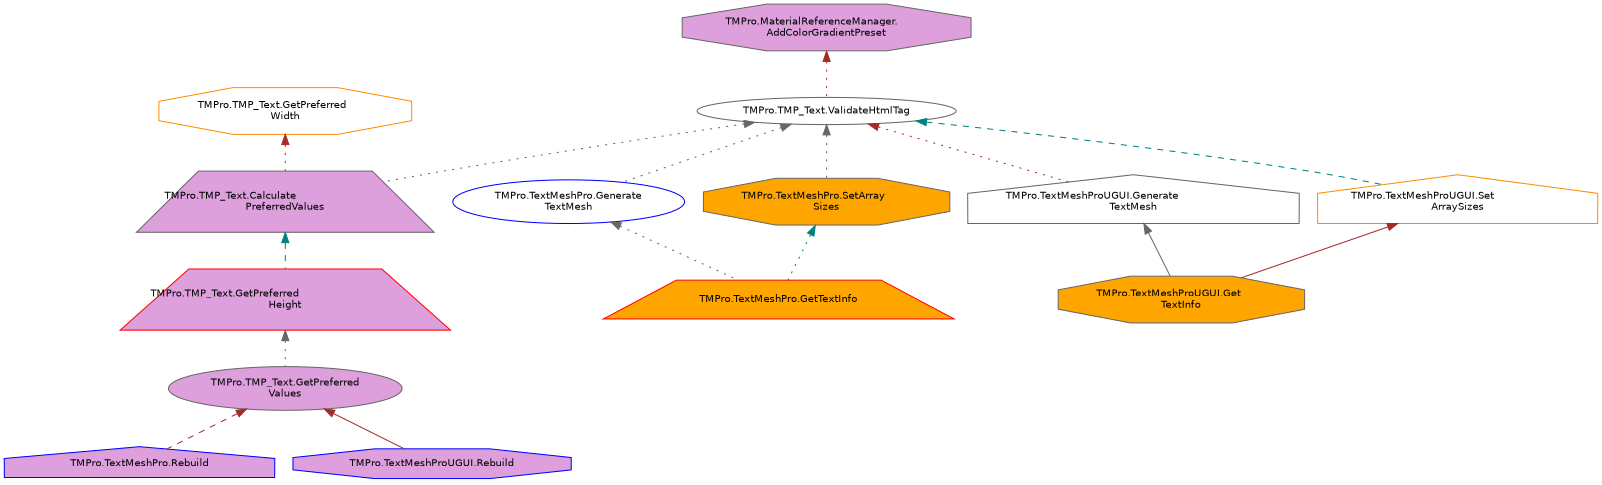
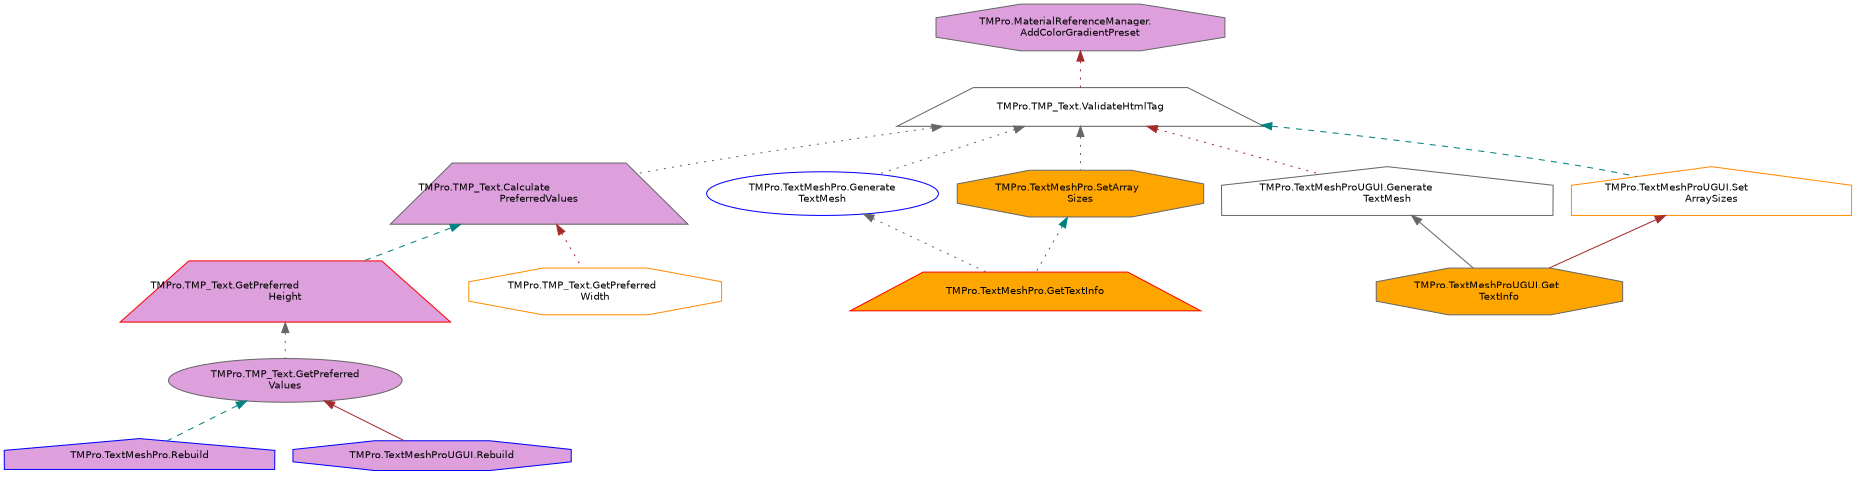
(827, 111) -> (1081, 107)
(285, 158) -> (572, 251)
(202, 431) -> (202, 423)
